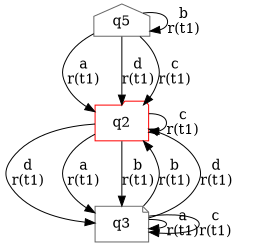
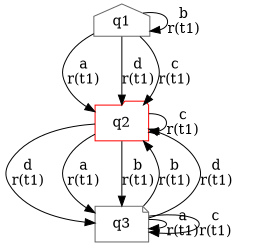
(122, 22) -> (122, 22)
